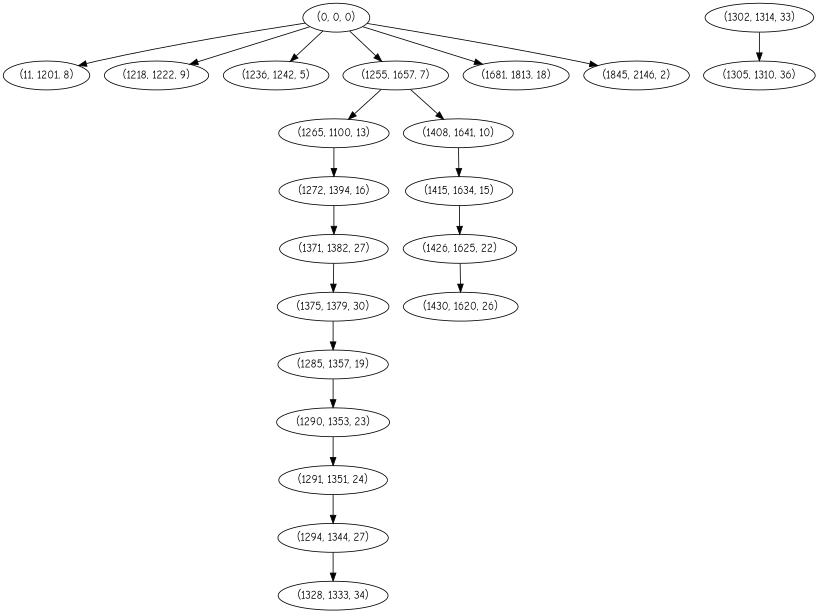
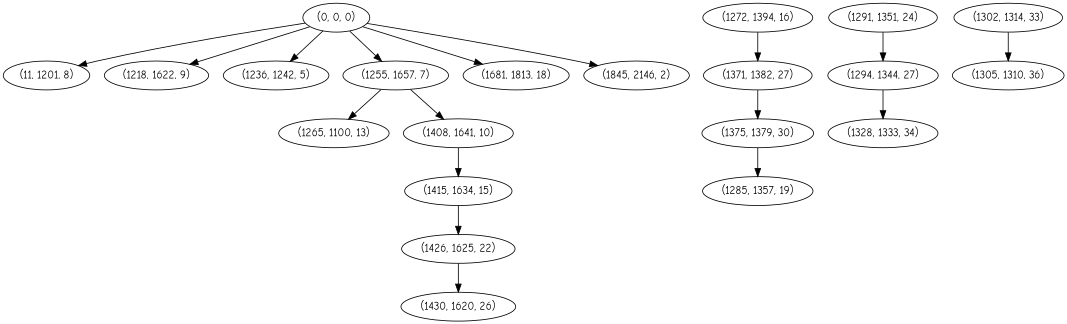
(157, 75) -> (157, 75)
(334, 158) -> none
(333, 422) -> none
